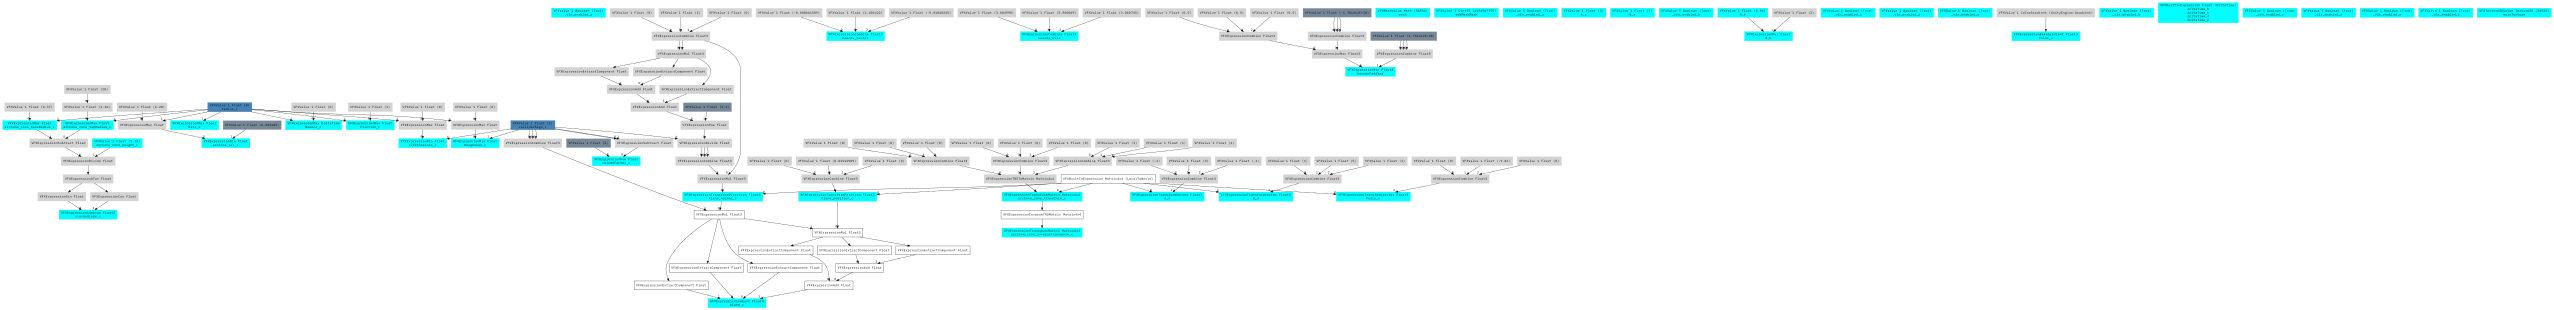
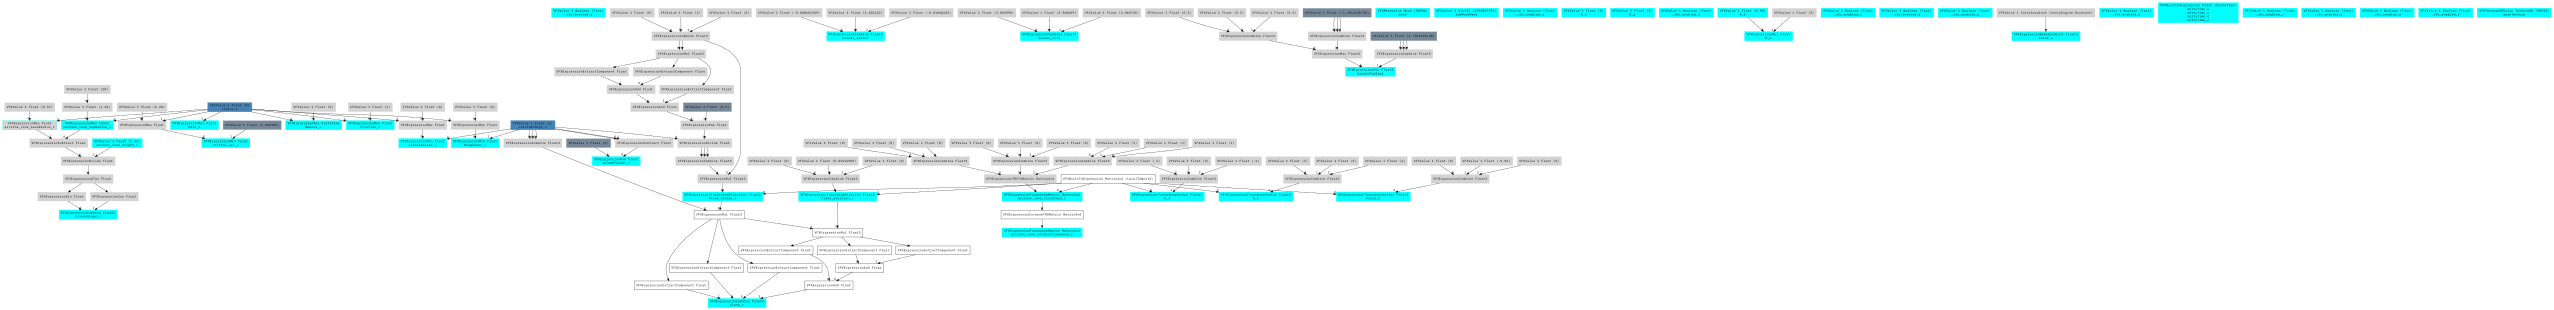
(30, 125) -> (30, 125)
